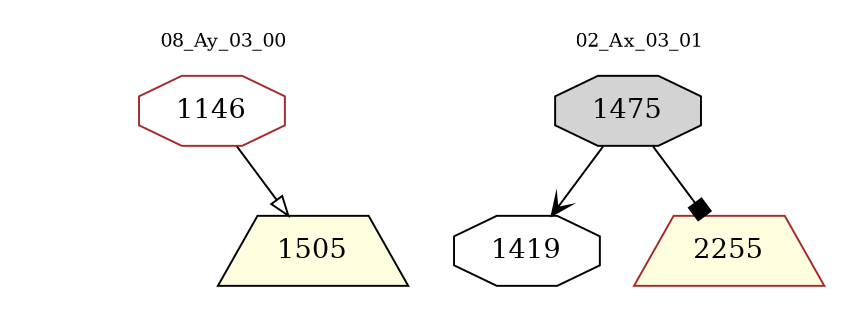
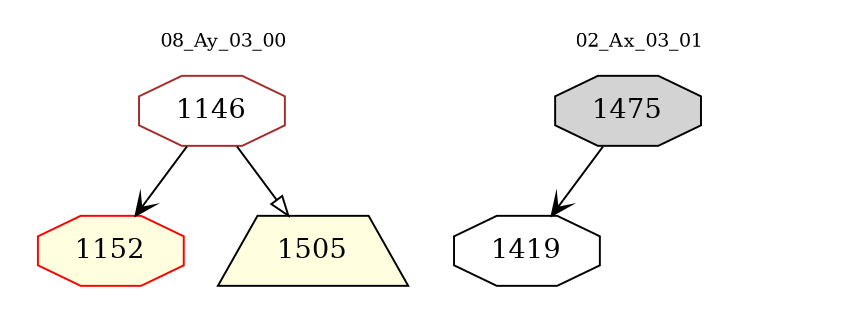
none -> (111, 251)
(729, 251) -> none
